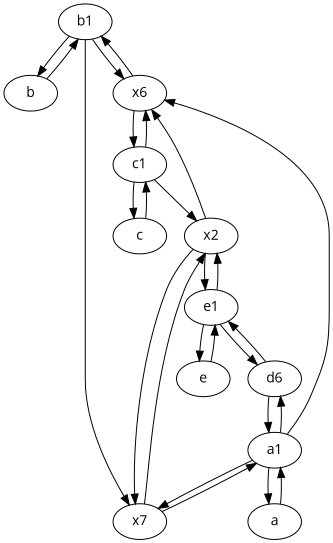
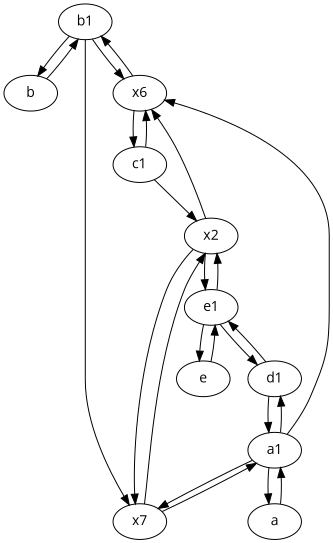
(140, 236) -> none
(275, 379) -> (275, 379)
